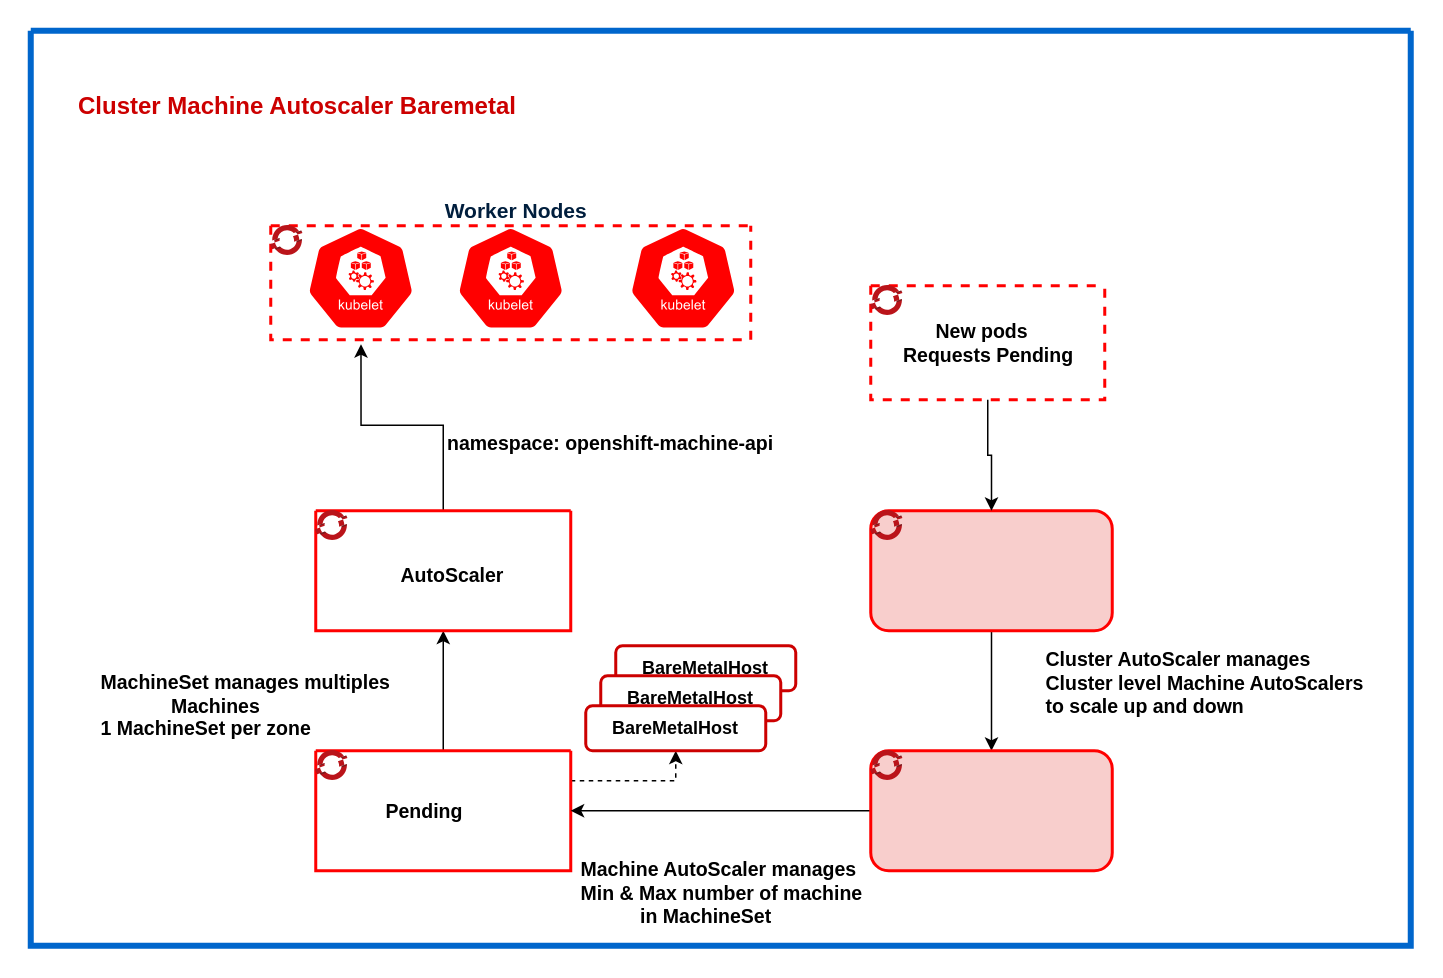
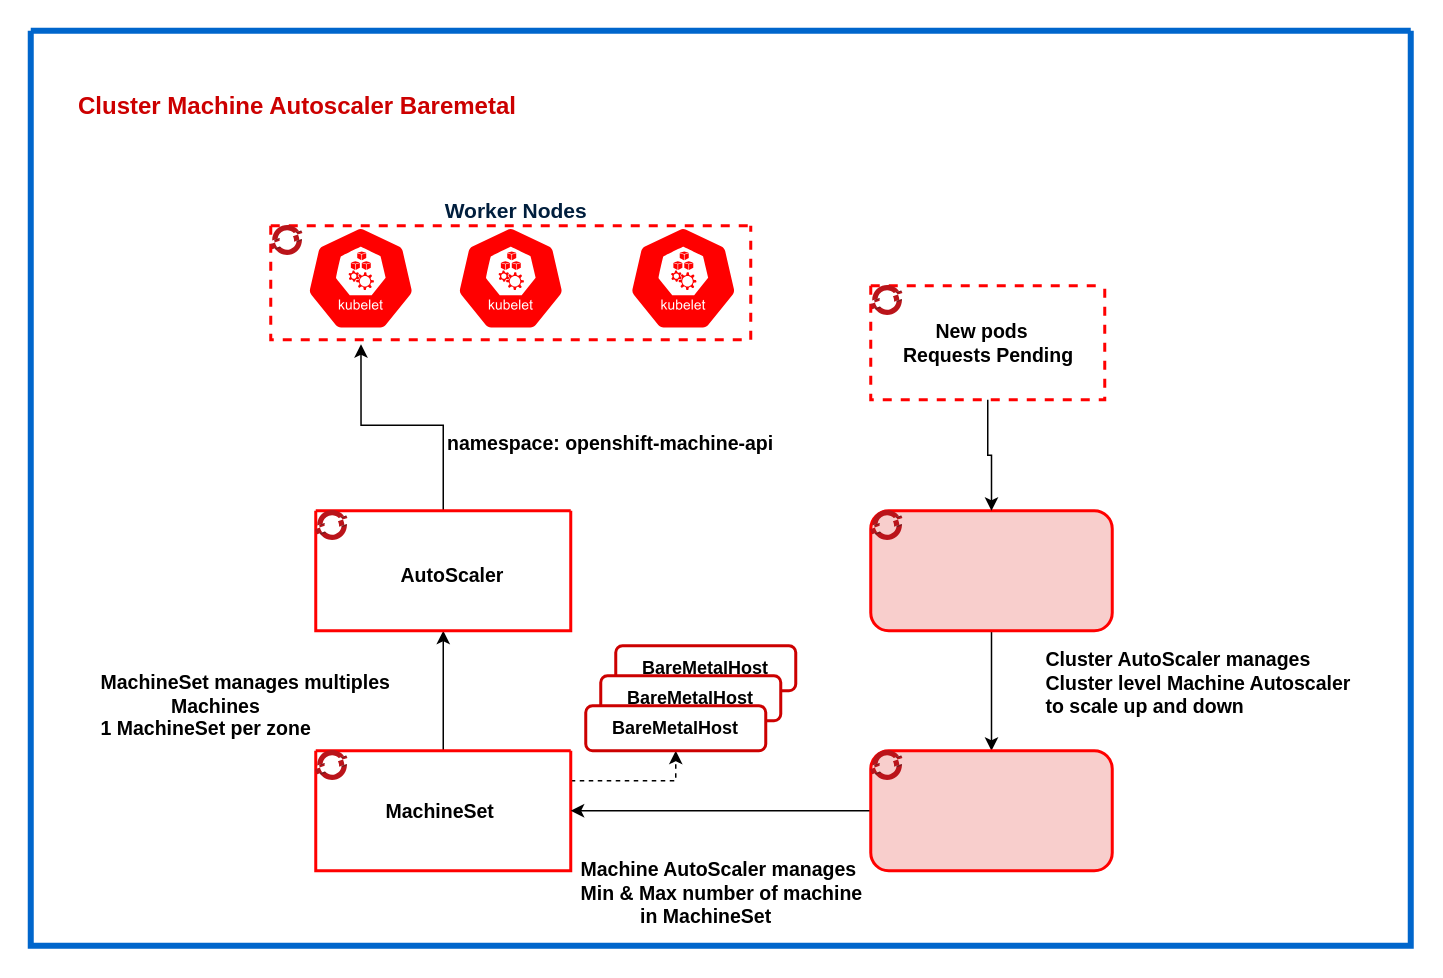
(1157, 683) -> (1153, 683)
(411, 811) -> (422, 811)
